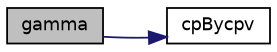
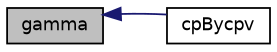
(126, 38) -> (144, 14)
